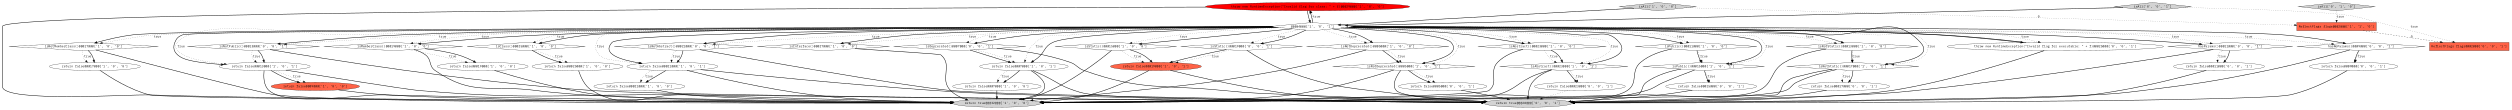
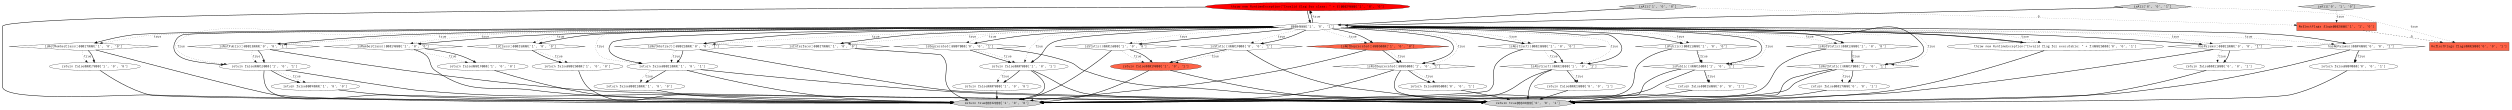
(1378, 47) -> (1378, 47)
(315, 86) -> (315, 86)
(1555, 94) -> (1555, 94)
